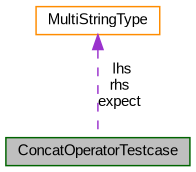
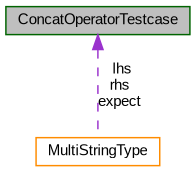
(98, 94) -> (98, 94)
